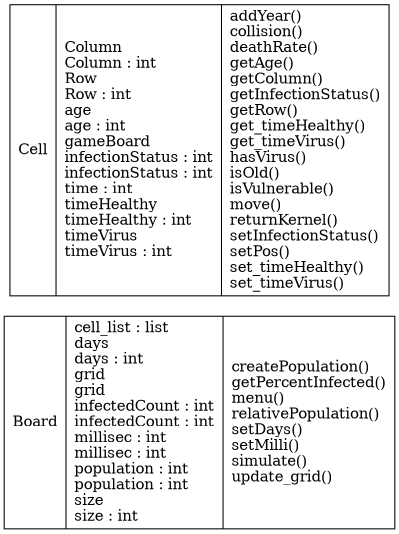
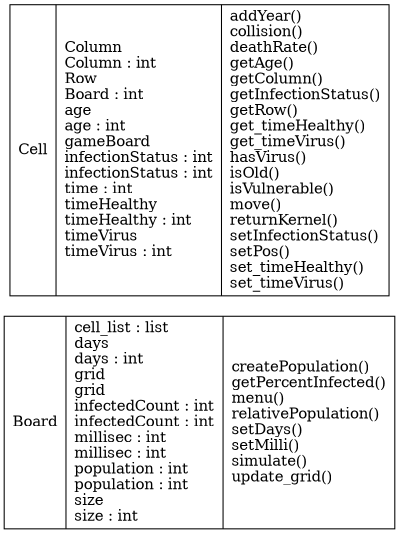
(98, 95) -> (104, 95)
